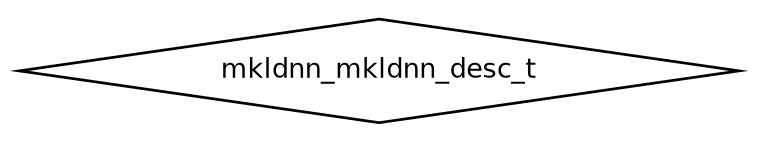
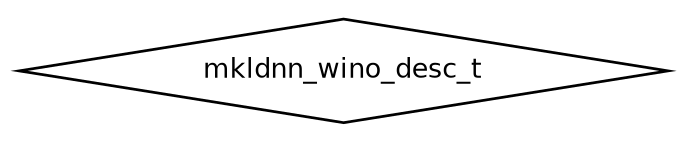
(379, 71) -> (344, 71)
